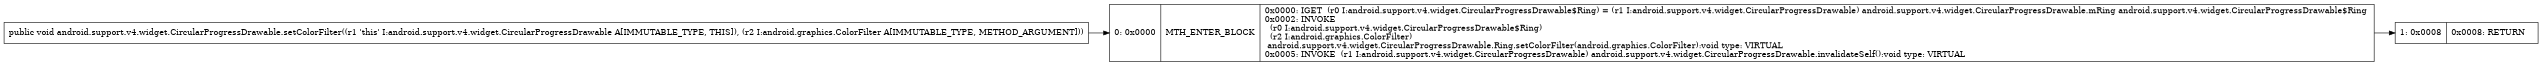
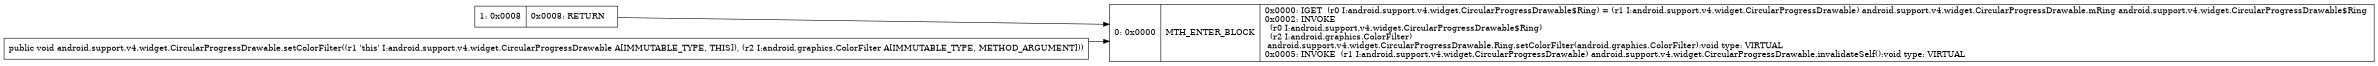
(2382, 33) -> (861, 21)
